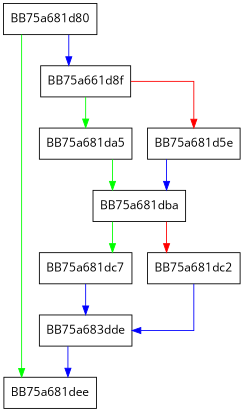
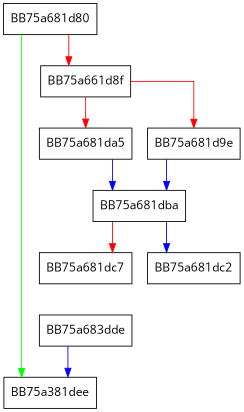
(69, 46) -> (69, 46)
(86, 108) -> (86, 108)
(194, 144) -> (194, 144)
(112, 170) -> (112, 170)
(112, 233) -> (112, 233)
(167, 233) -> (167, 233)
(86, 295) -> none
(191, 331) -> none
(50, 393) -> (50, 393)
